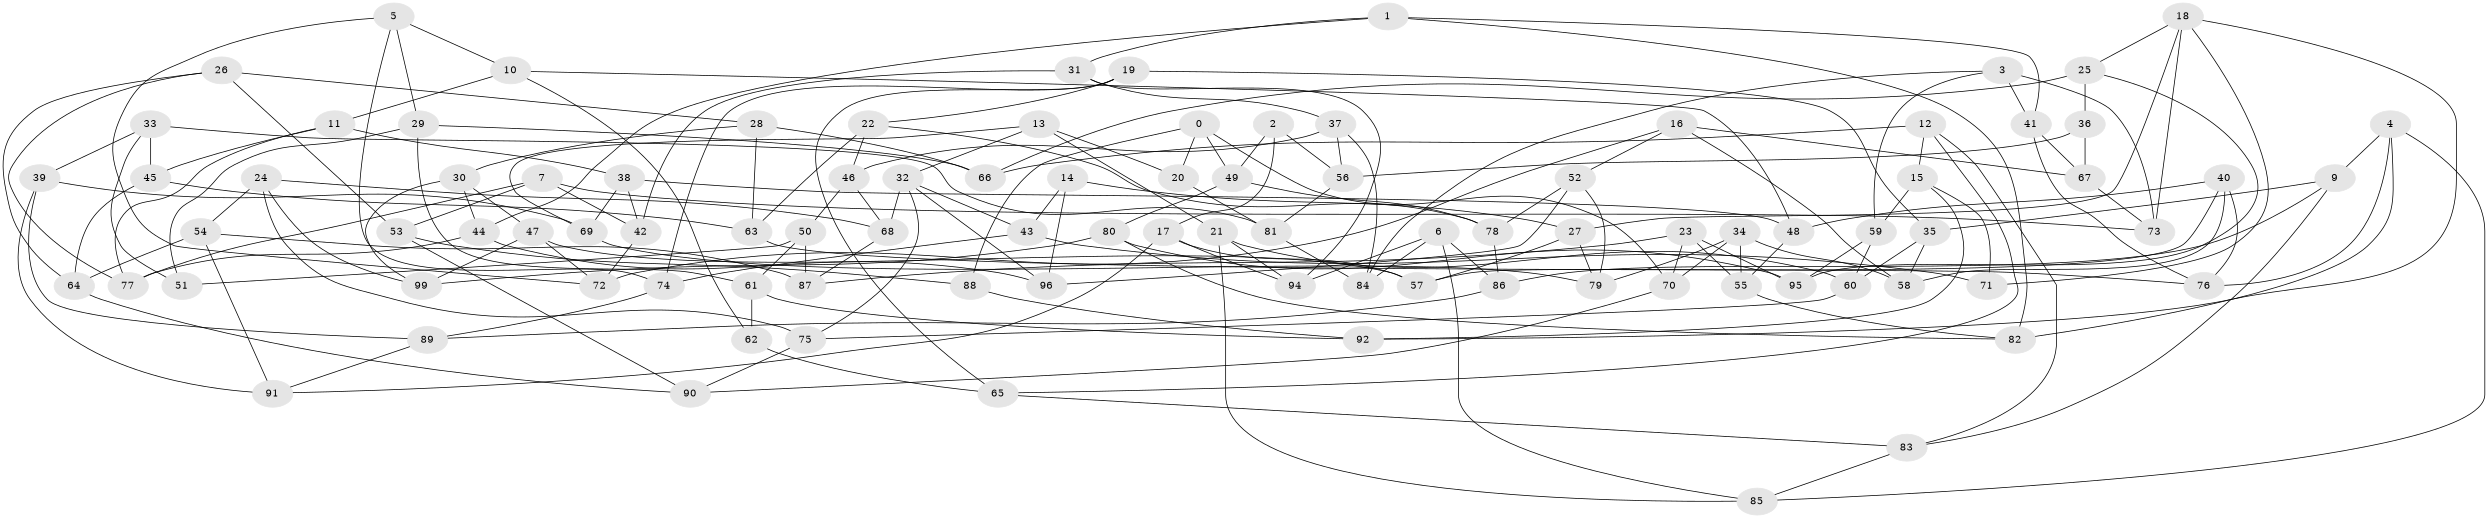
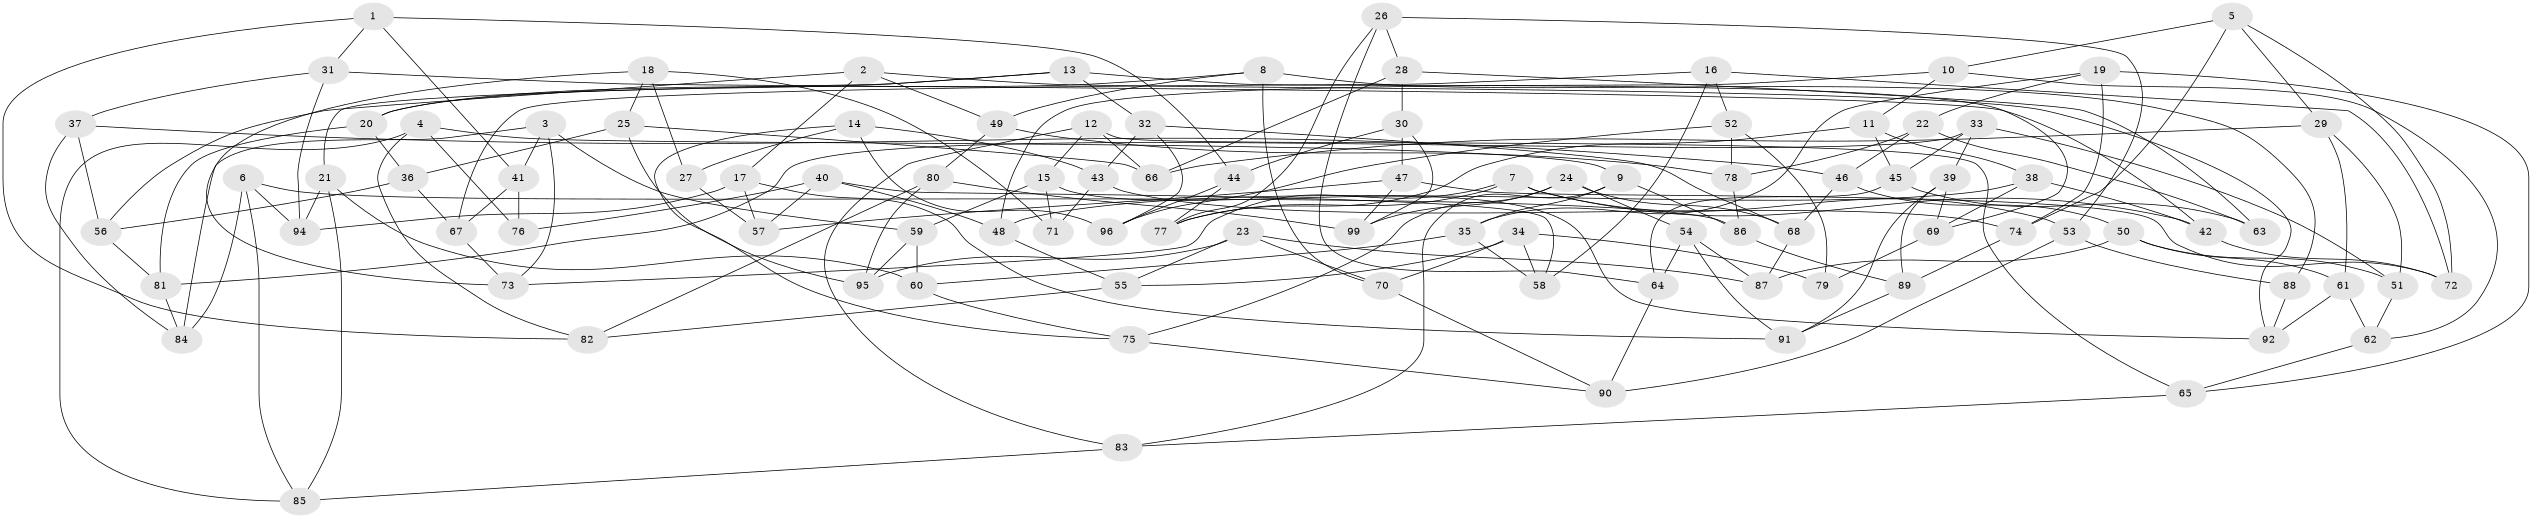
(1199, 124) -> (1264, 70)
none -> (385, 148)
(1586, 260) -> none
(1475, 269) -> none
(889, 282) -> (785, 279)
none -> (2384, 313)
(2119, 314) -> (2046, 111)
